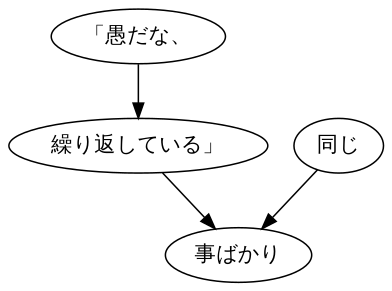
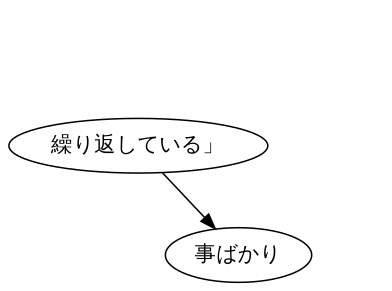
(138, 36) -> none
(339, 146) -> none
